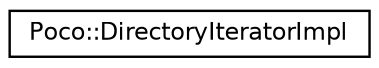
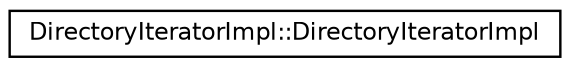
(190, 34) -> (285, 34)
